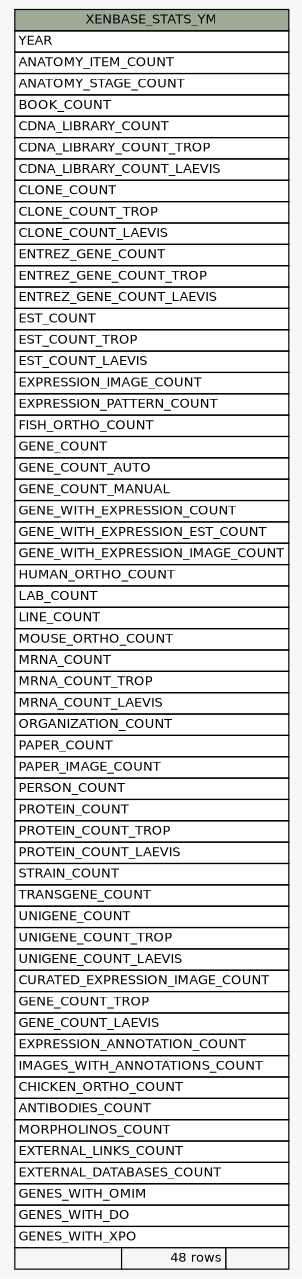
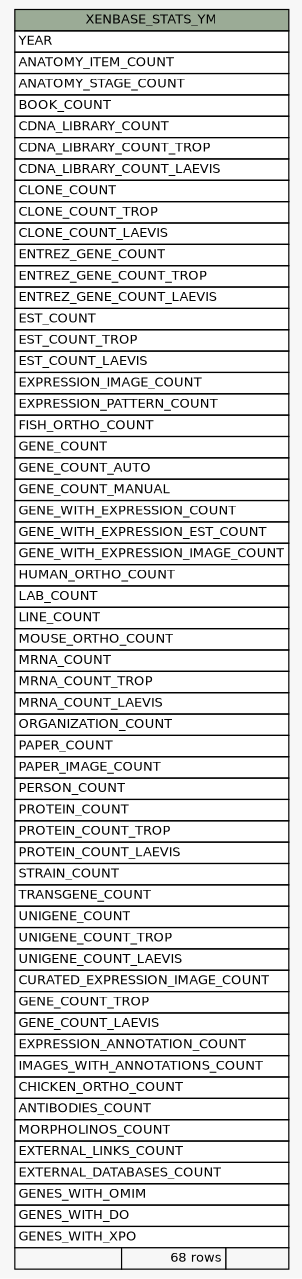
(196, 1258) -> (196, 1258)
